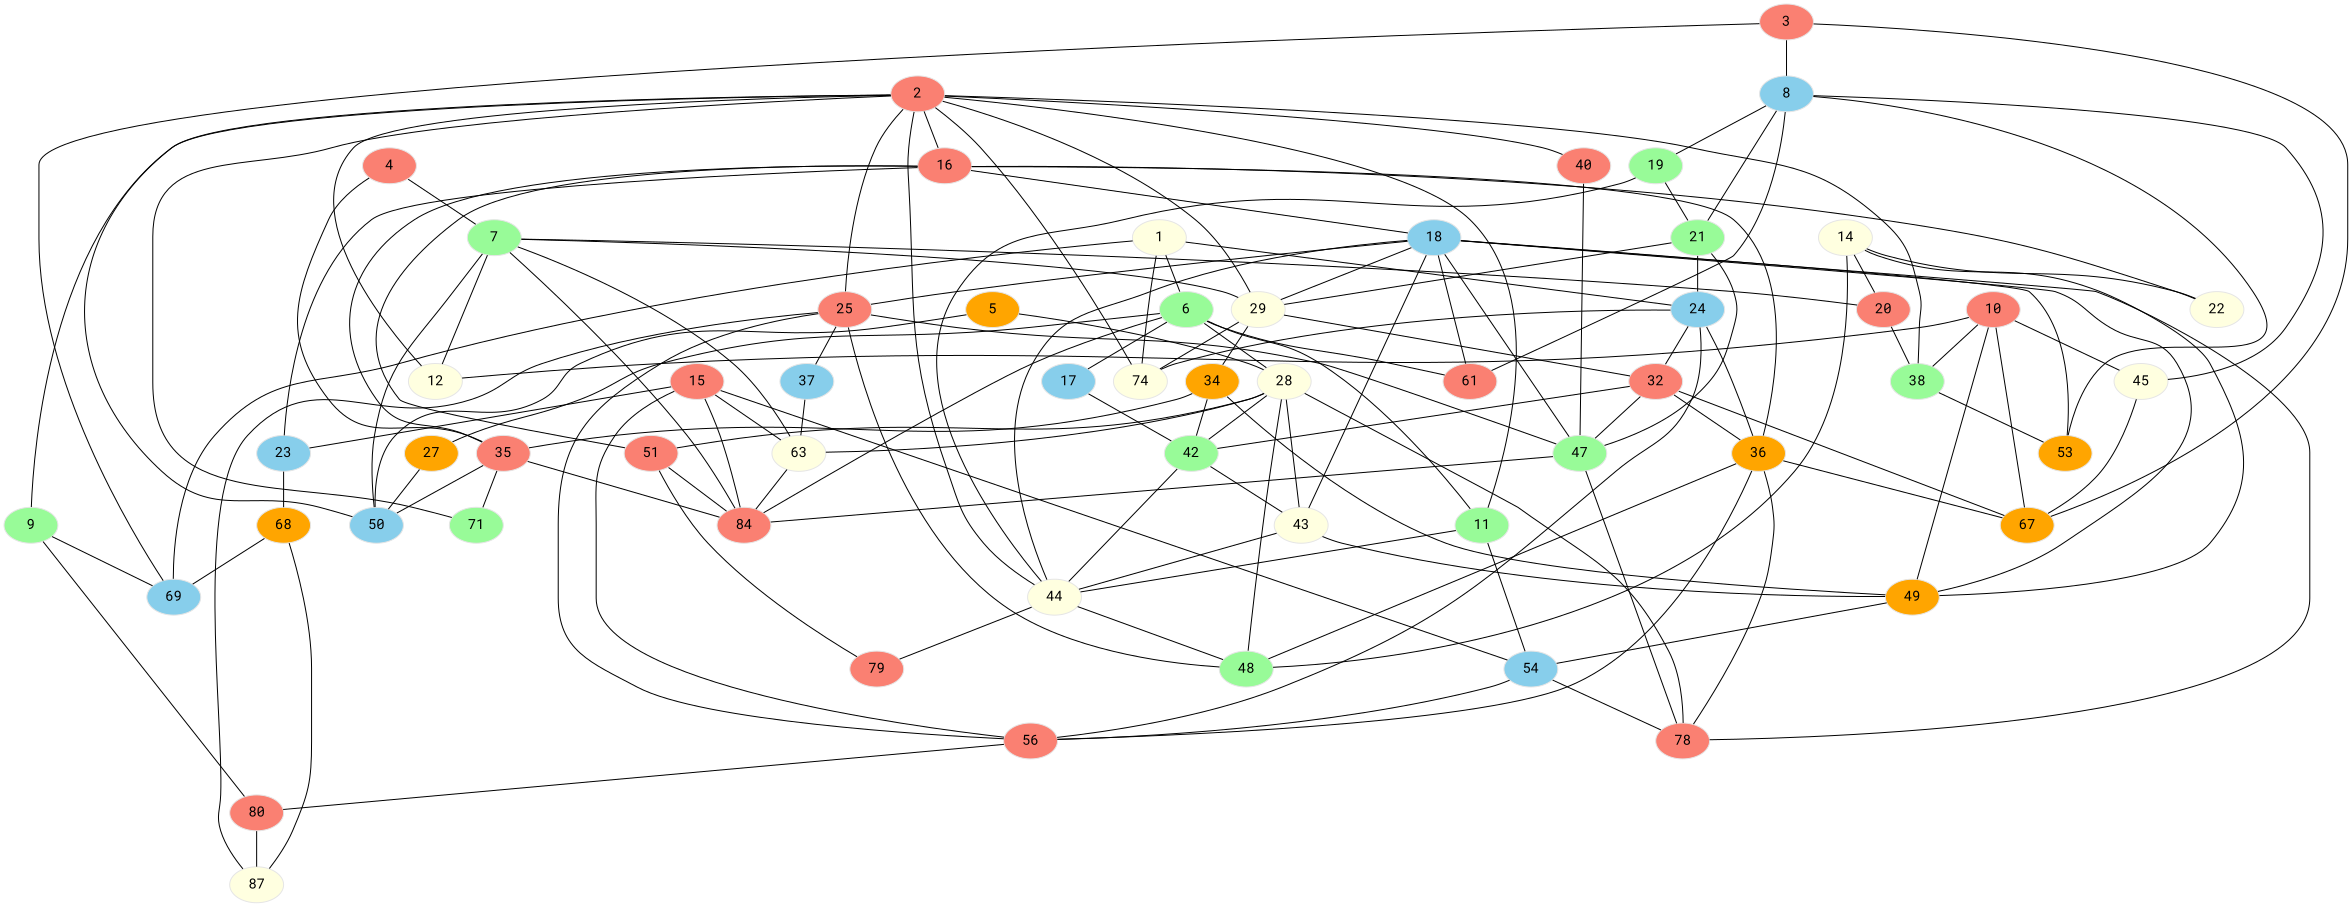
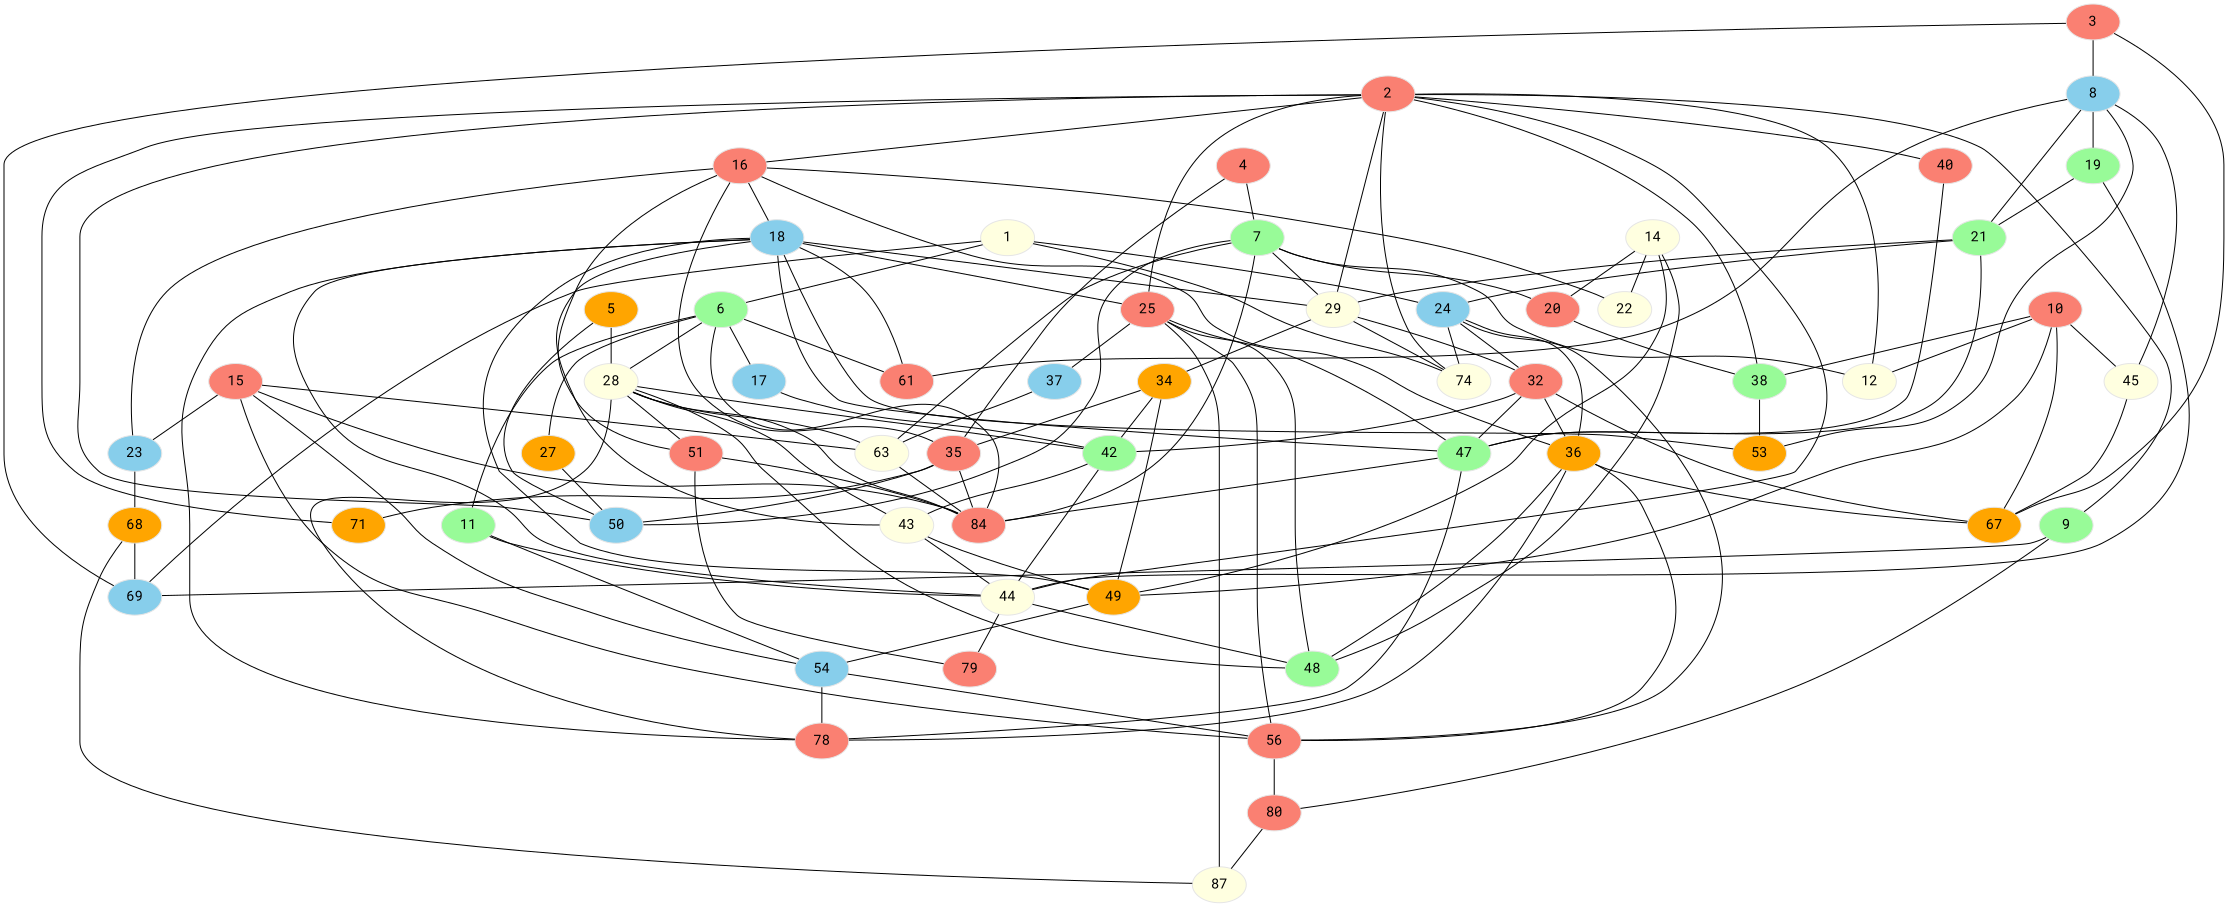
(1341, 163) -> none
none -> (829, 458)
(476, 525) -> (359, 525)
